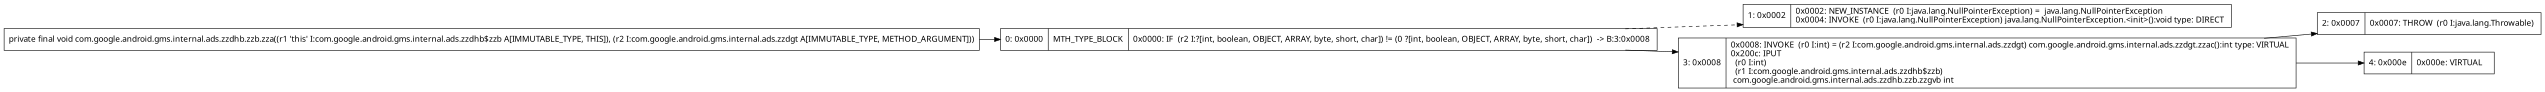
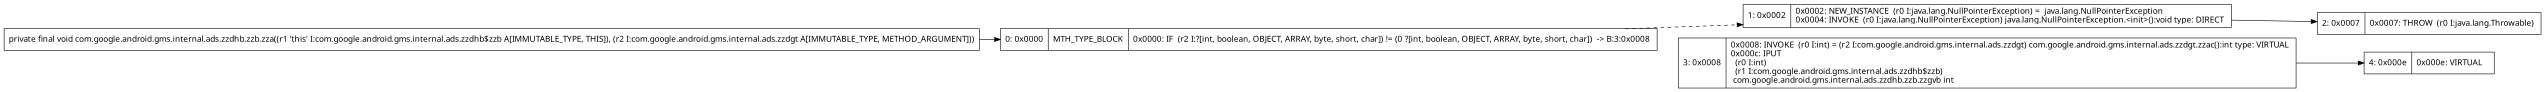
(2288, 36) -> (2271, 21)
(1649, 51) -> none
(1758, 54) -> (1758, 54)
